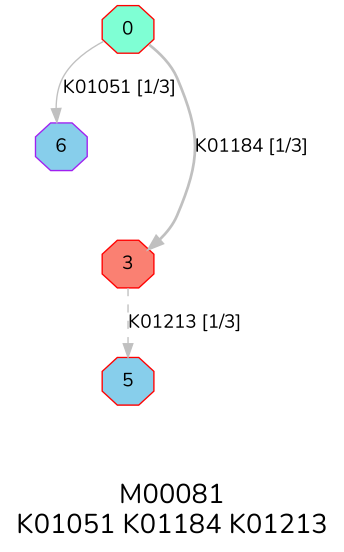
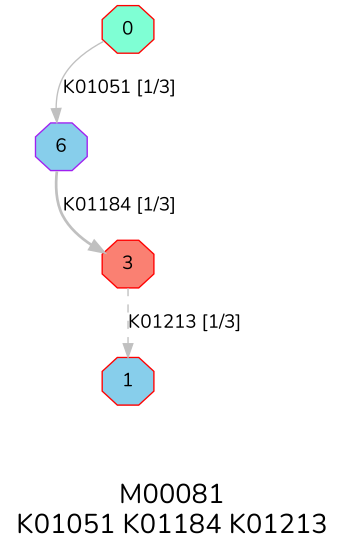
(195, 140) -> (62, 214)
(128, 381) -> (128, 381)
